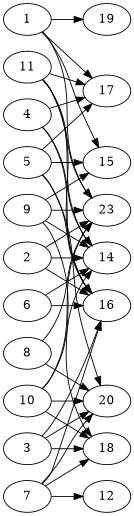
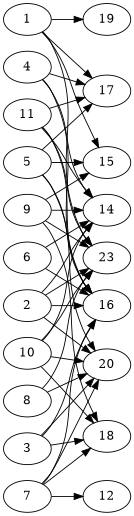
none -> (61, 330)
